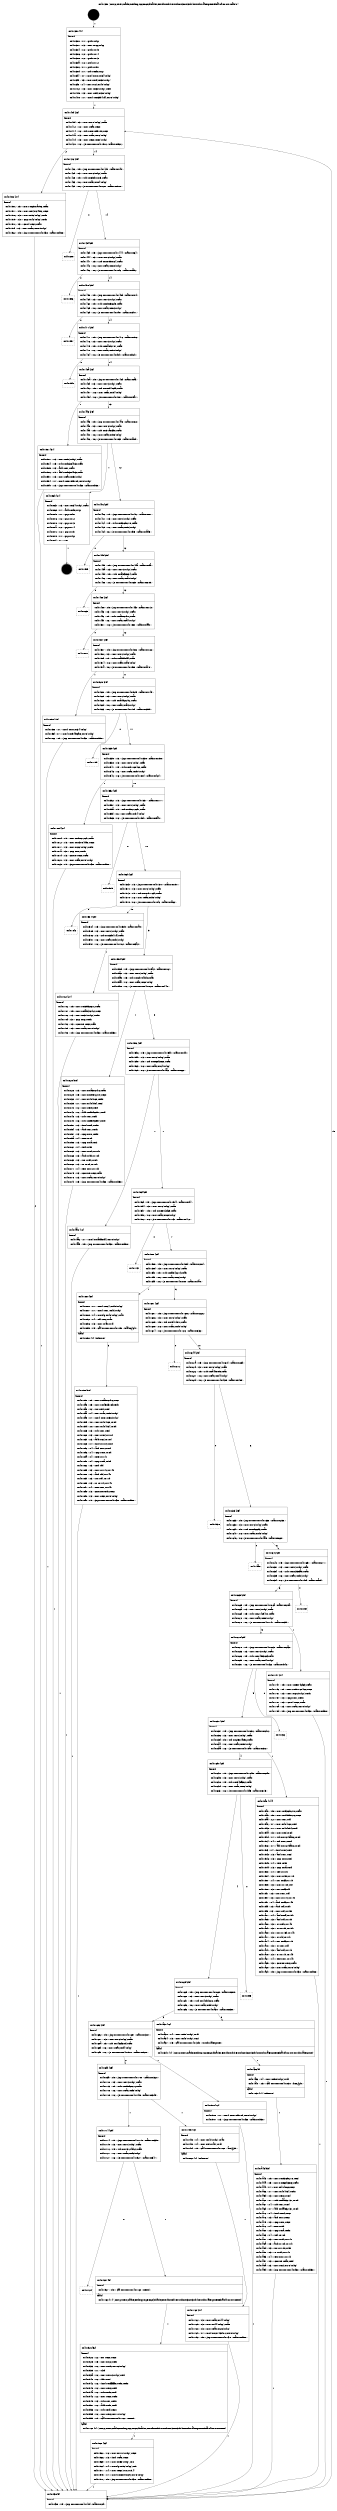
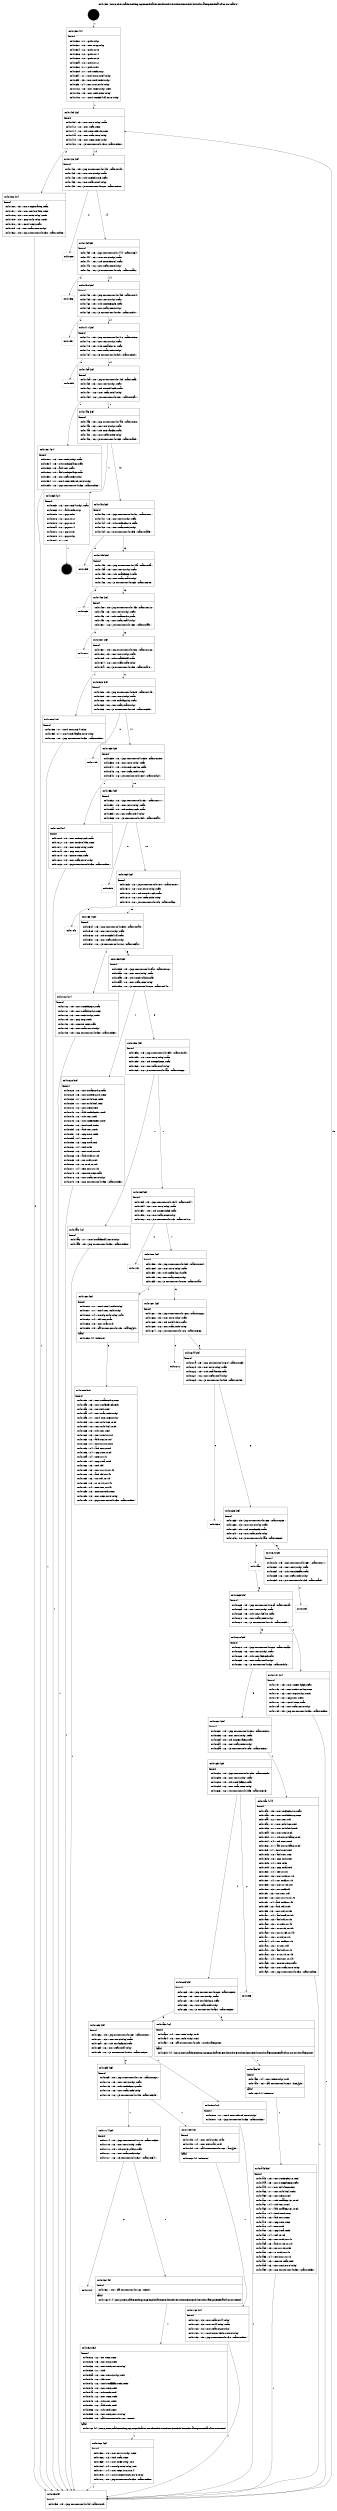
(110, 405) -> (110, 405)
(147, 930) -> (126, 951)
(199, 1346) -> (199, 1346)
(279, 1587) -> (257, 1580)
(280, 1735) -> none
(240, 1755) -> none
(77, 1996) -> none
